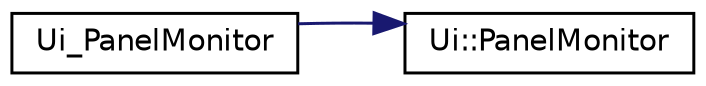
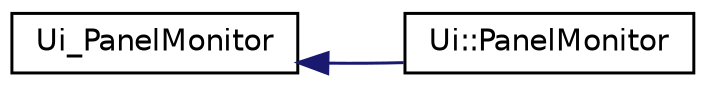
(336, 23) -> (366, 63)
